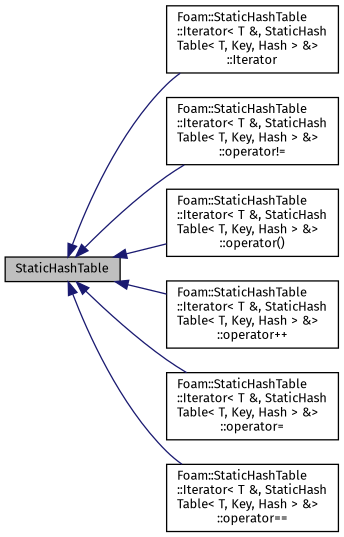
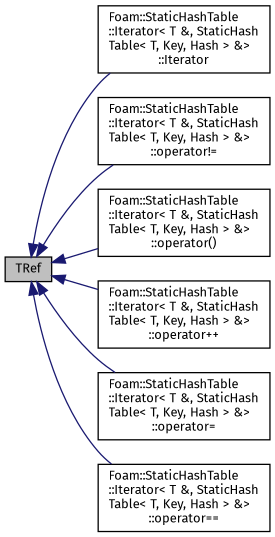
(63, 269) -> (28, 269)
